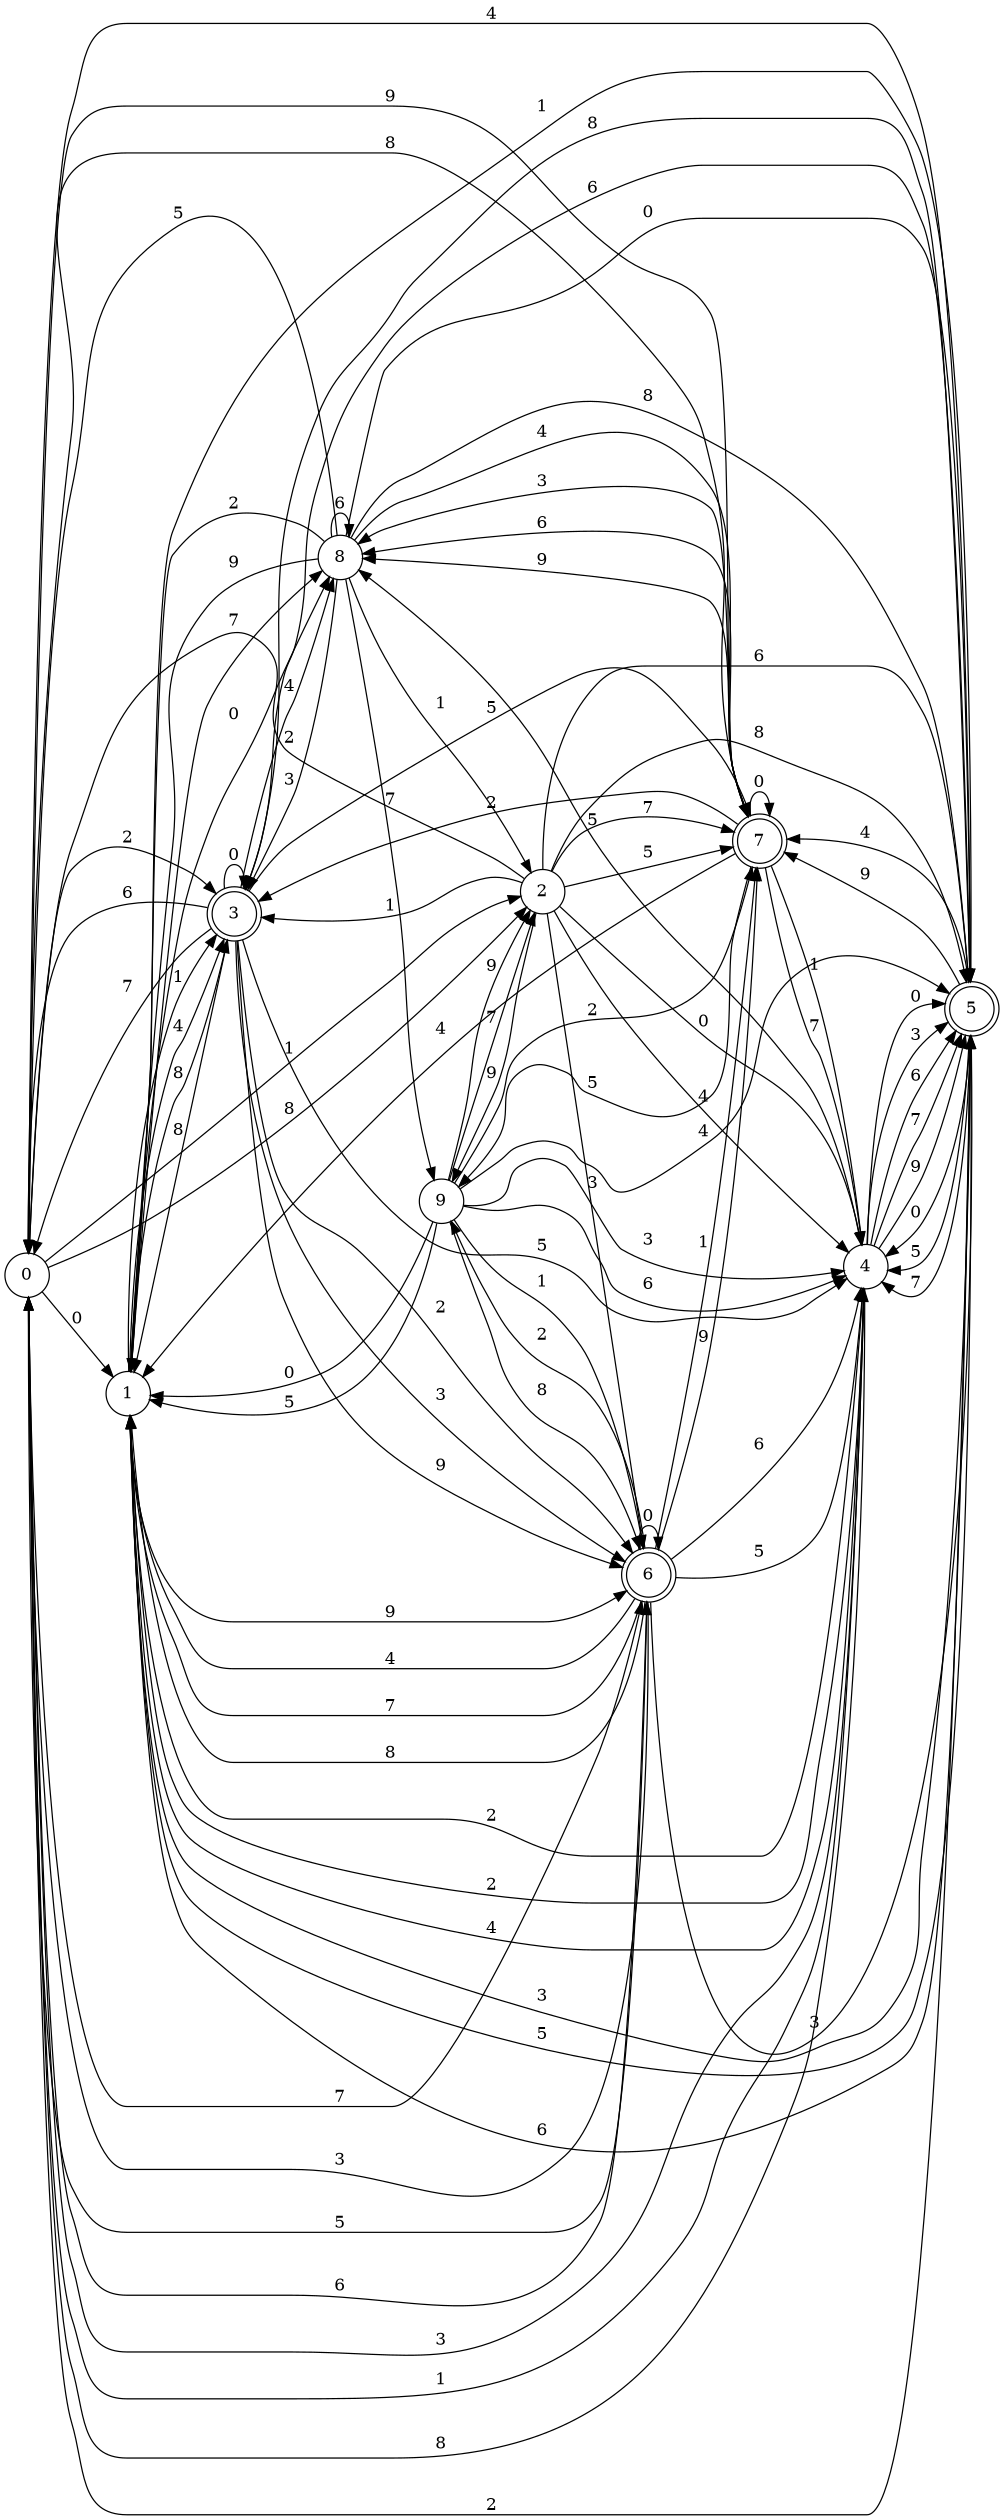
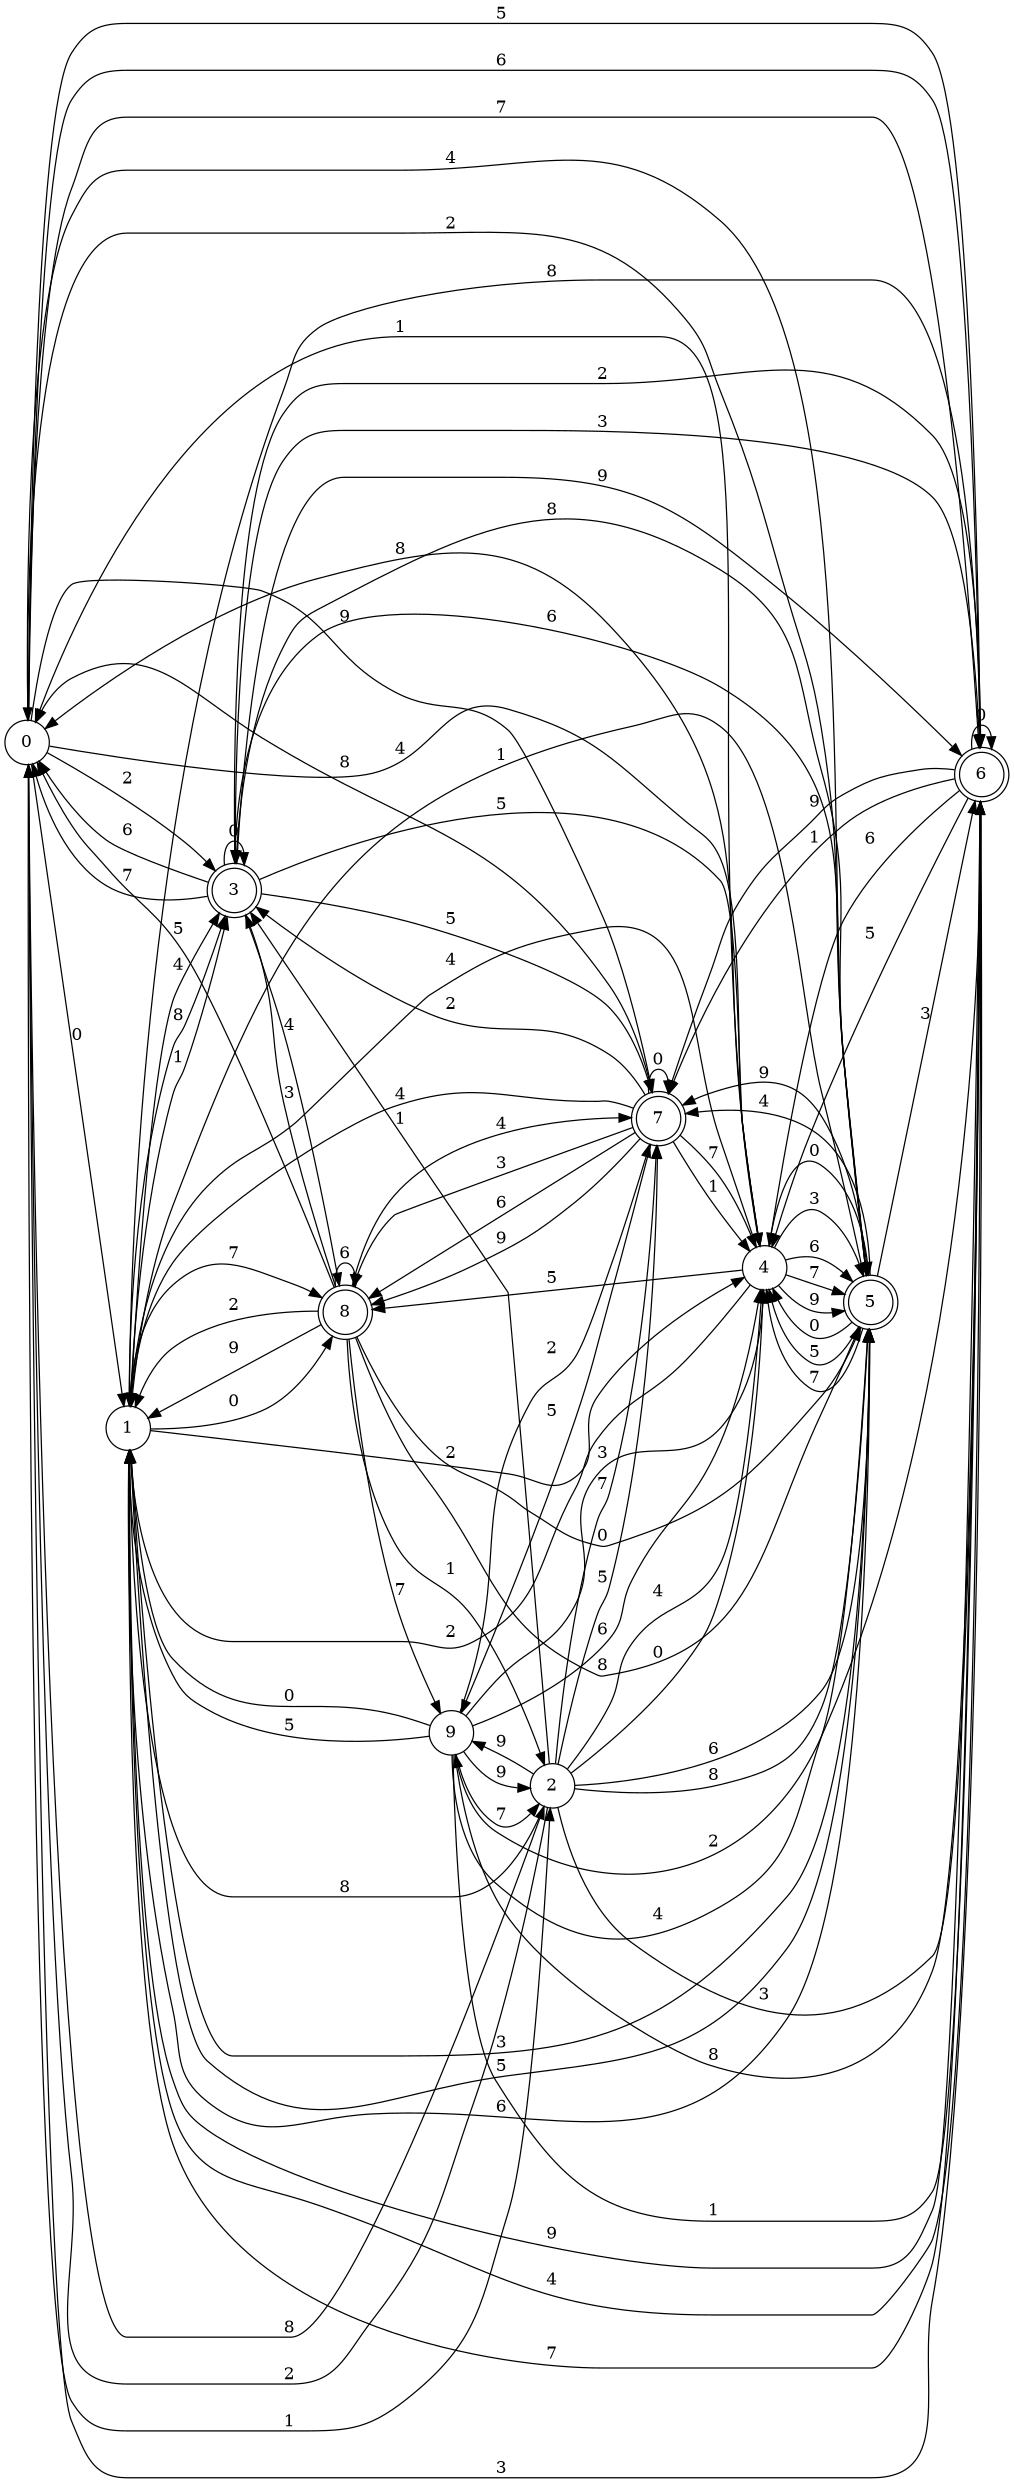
(340, 557) -> (345, 1312)
(184, 1140) -> (192, 1864)
(914, 1820) -> (925, 1045)
(442, 2340) -> (401, 749)
